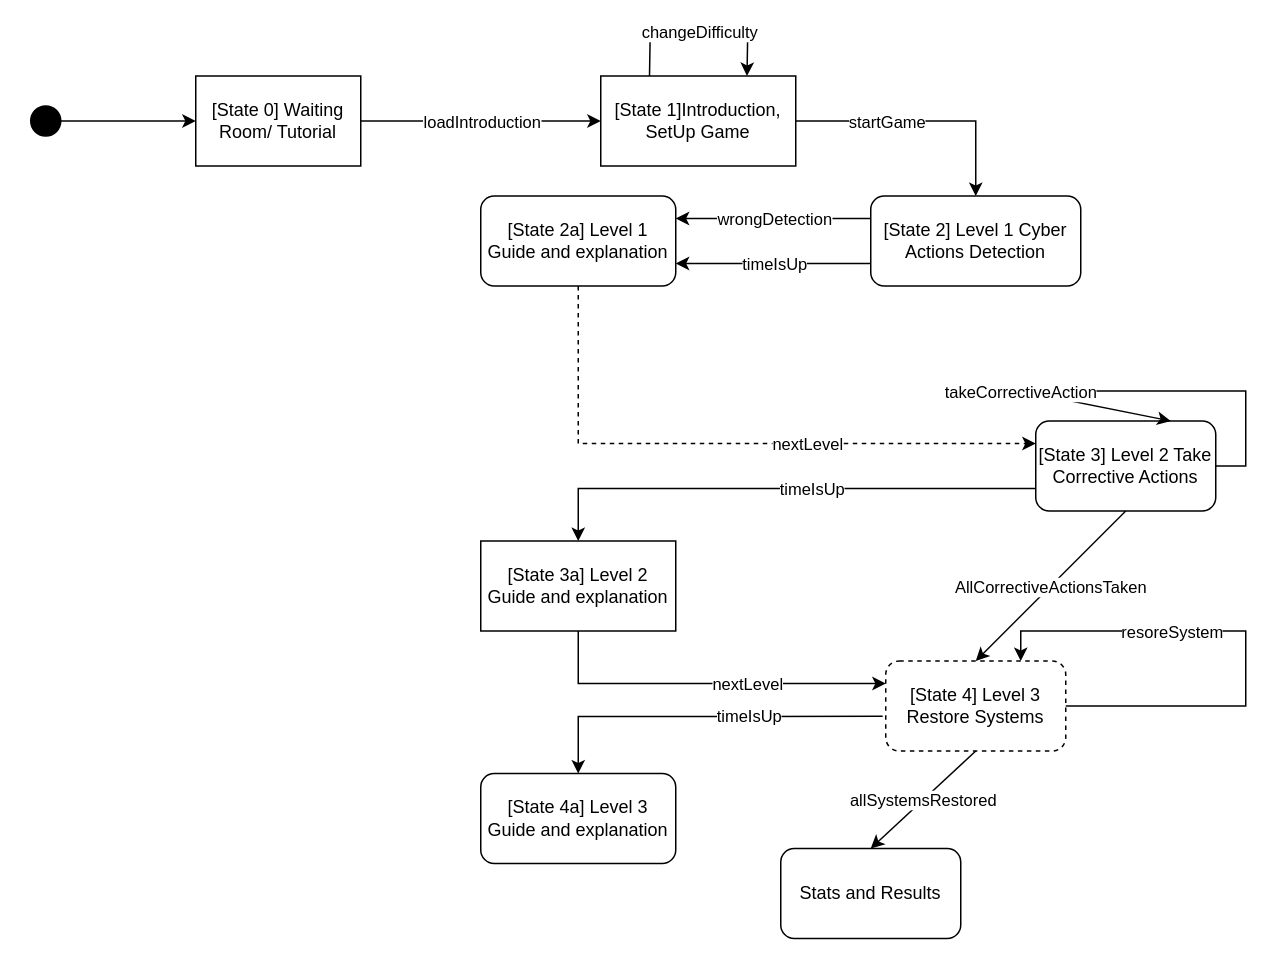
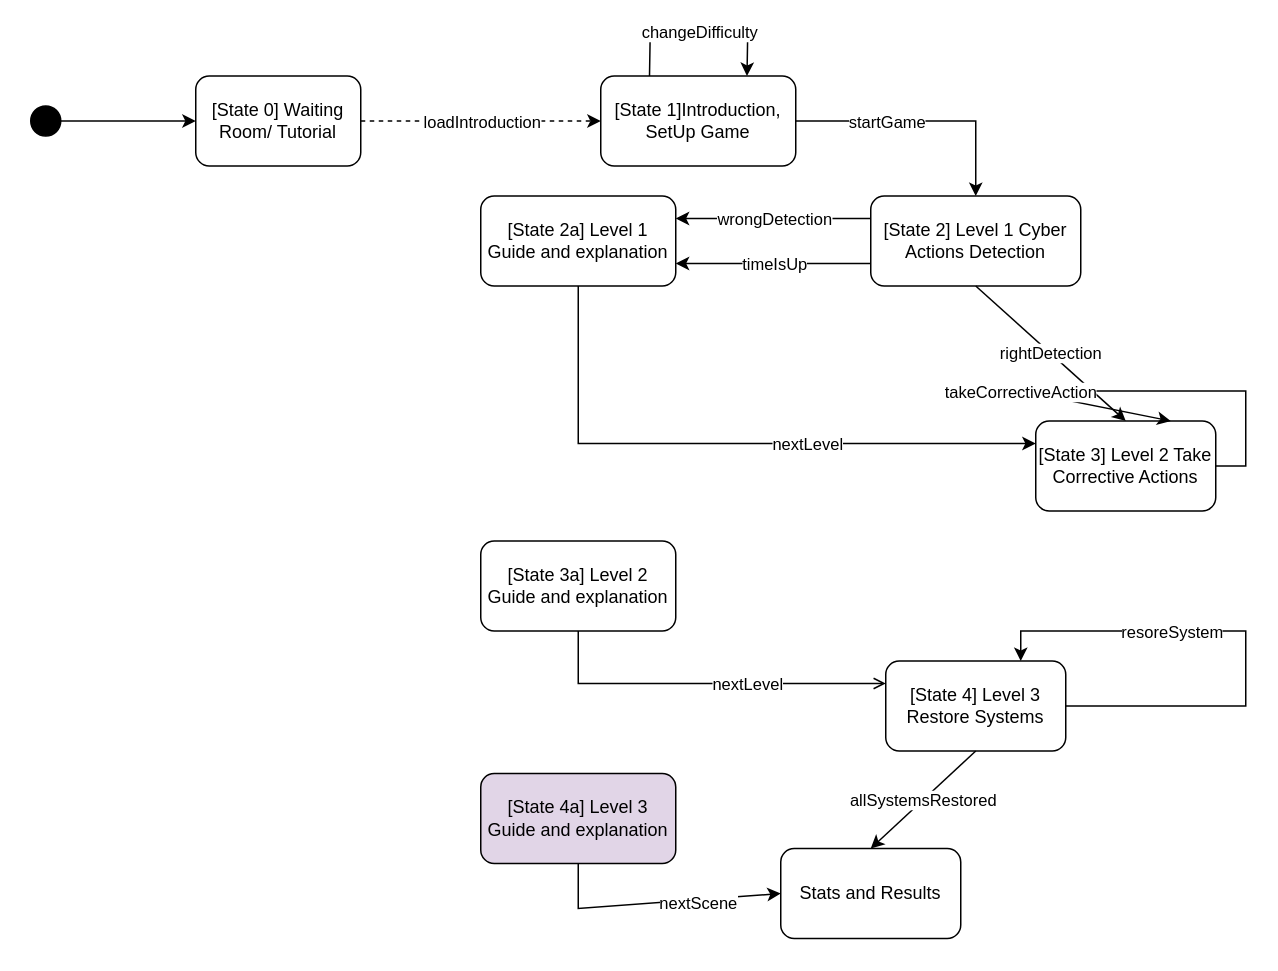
(278, 121) -> (278, 121)
(393, 121) -> (393, 121)
(698, 121) -> (698, 121)
none -> (1030, 335)
(598, 443) -> (598, 443)
(786, 488) -> none
(1054, 582) -> none
(578, 586) -> (578, 586)
(874, 683) -> (876, 683)
(976, 706) -> (976, 706)
(707, 716) -> none
(578, 818) -> (578, 818)
none -> (628, 905)
